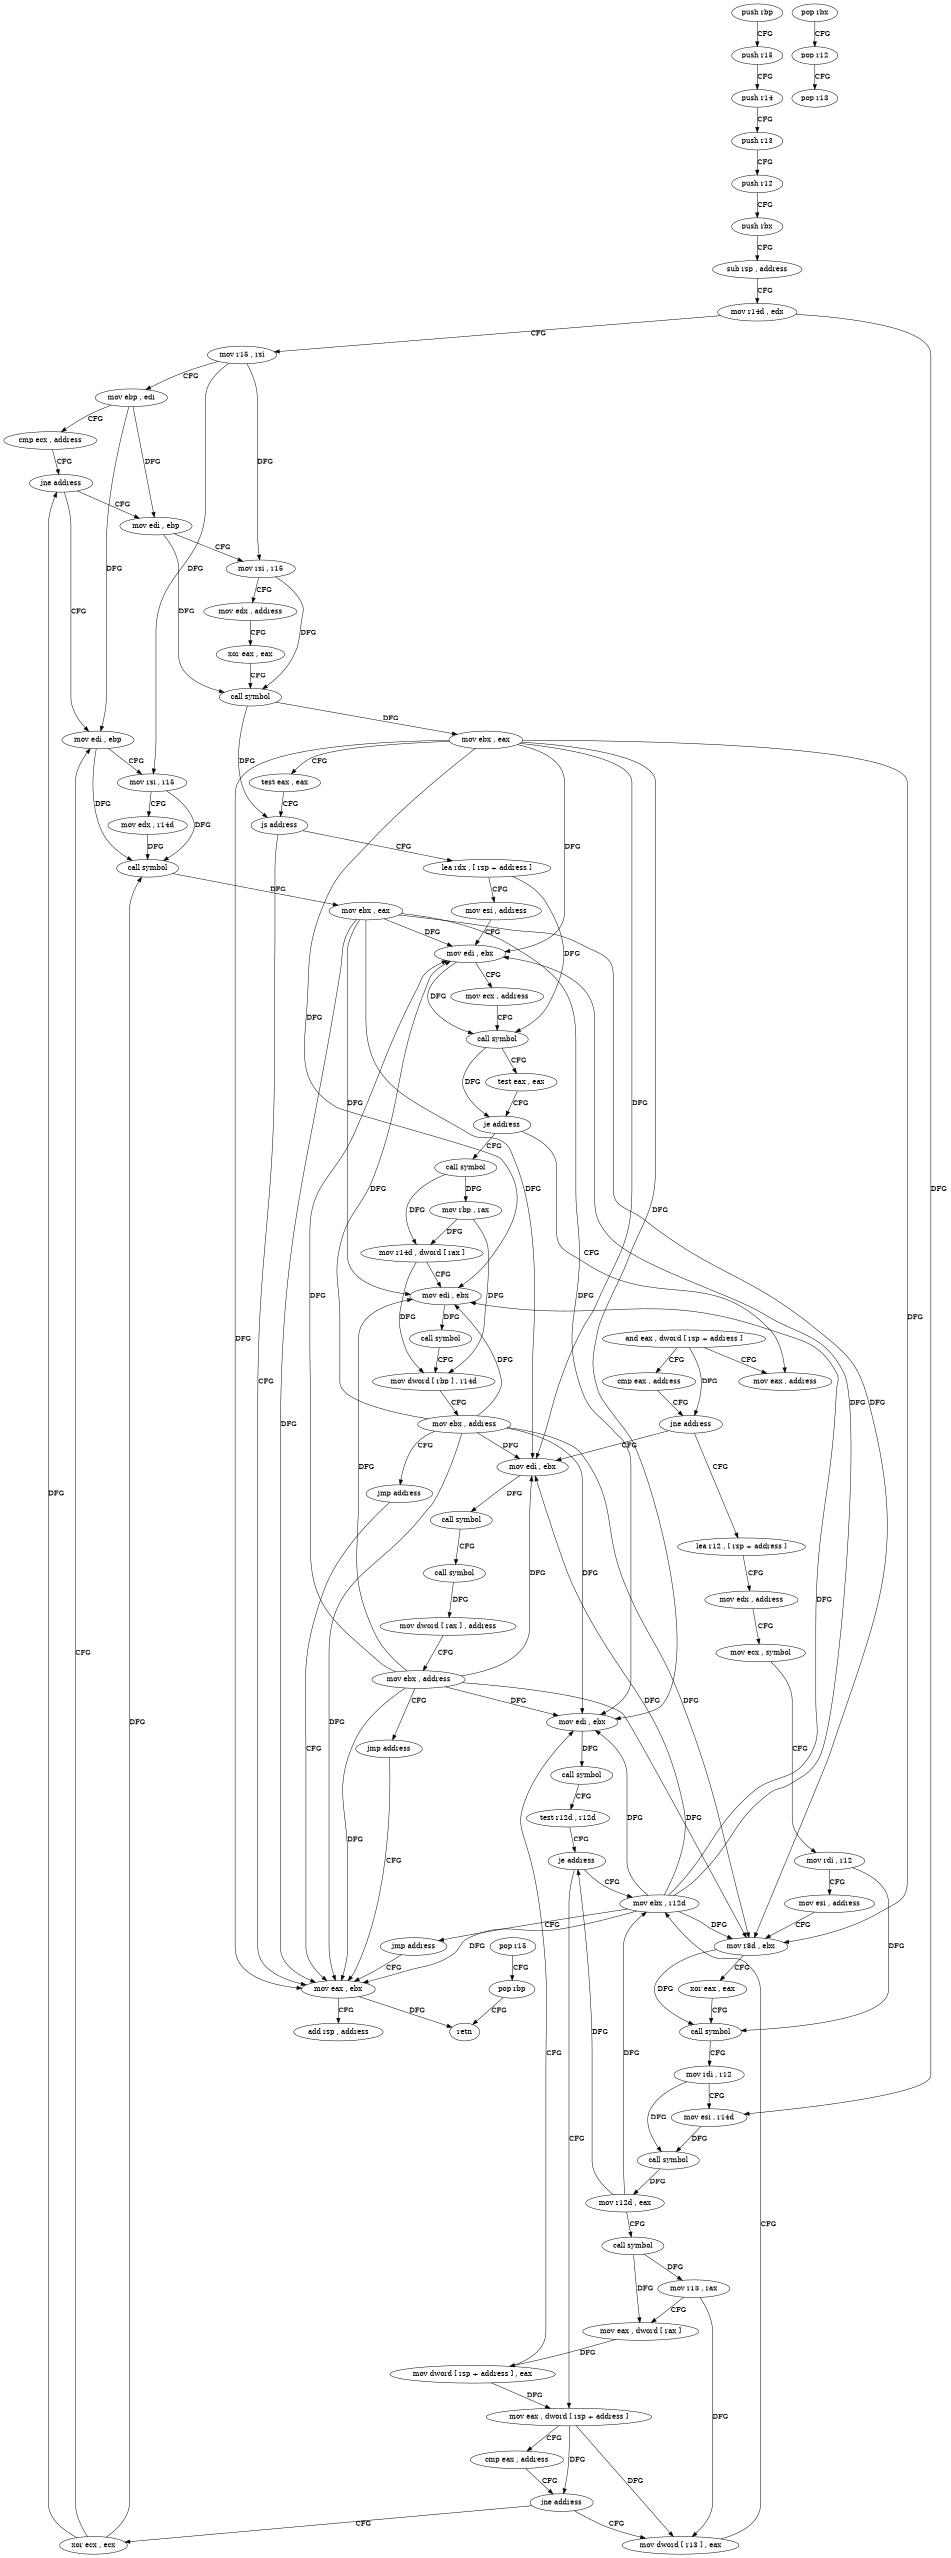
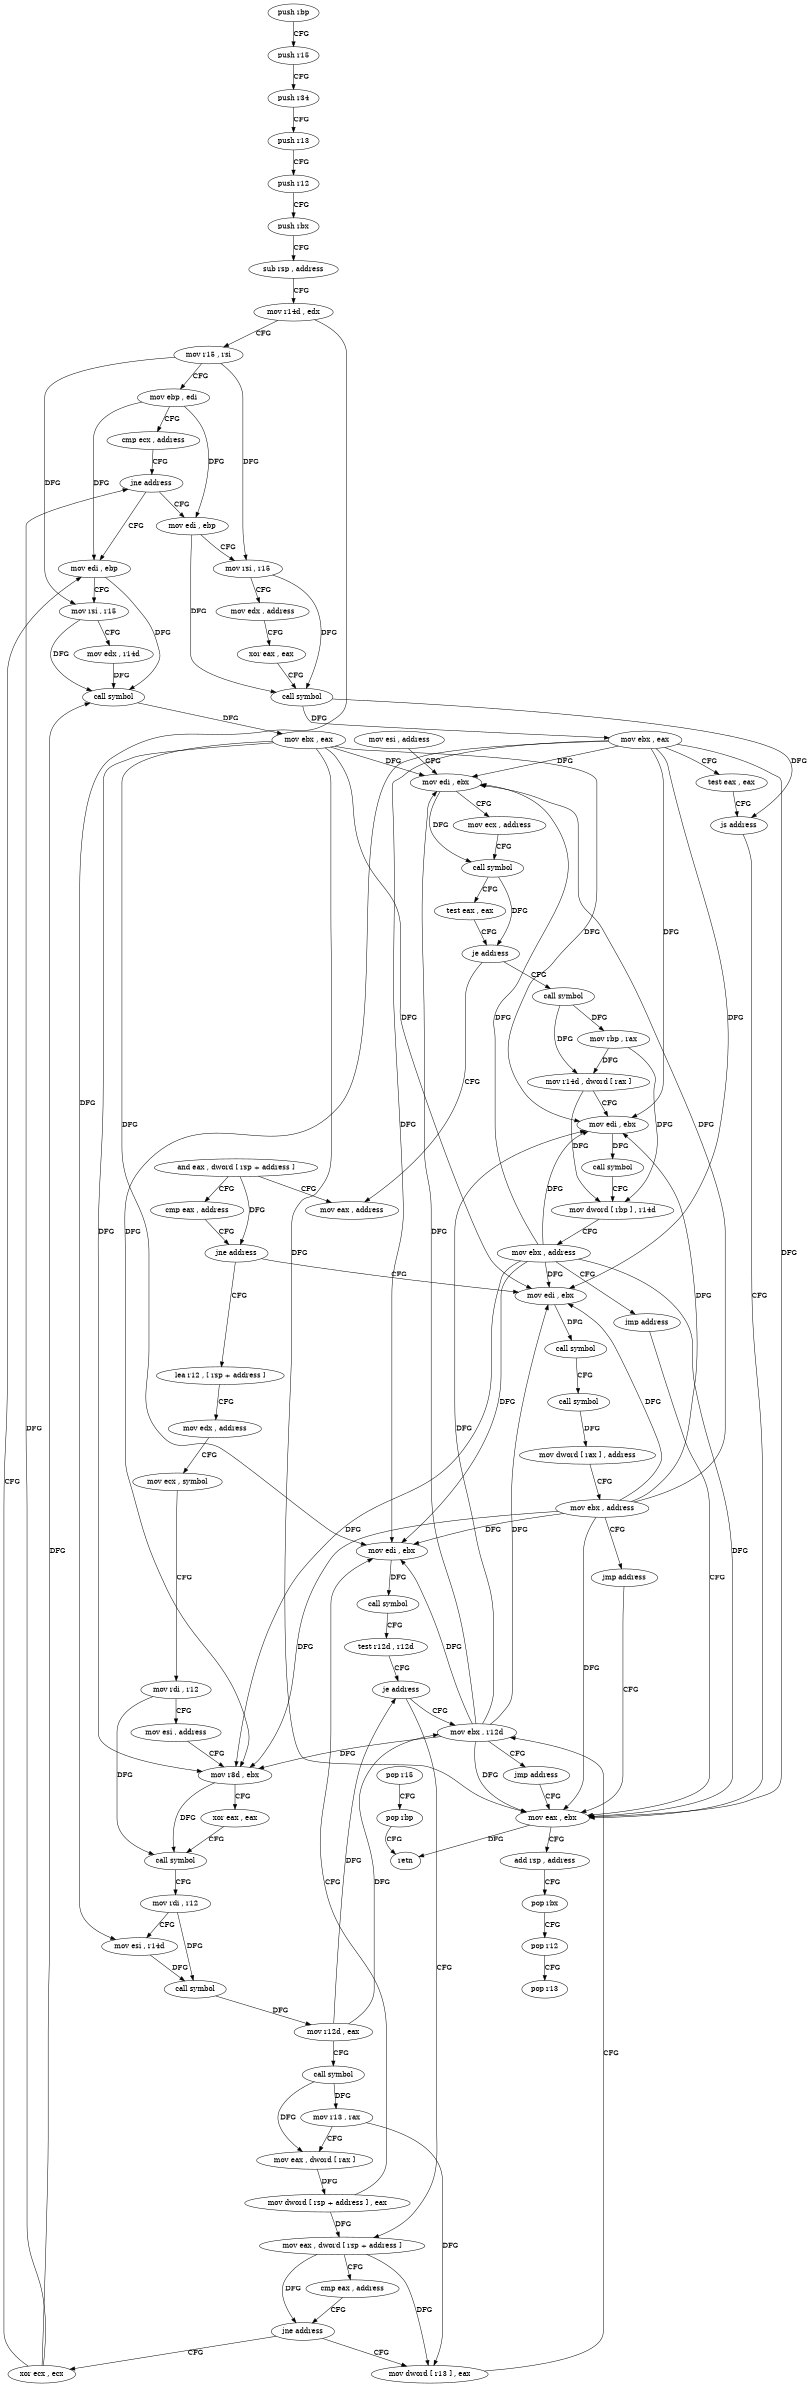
(757, 98) -> (294, 98)
(487, 868) -> none
none -> (545, 1880)
